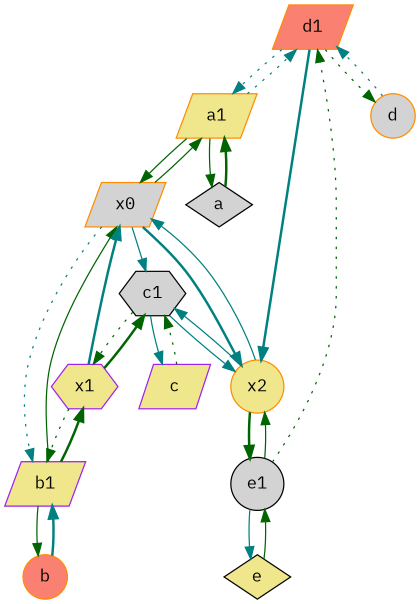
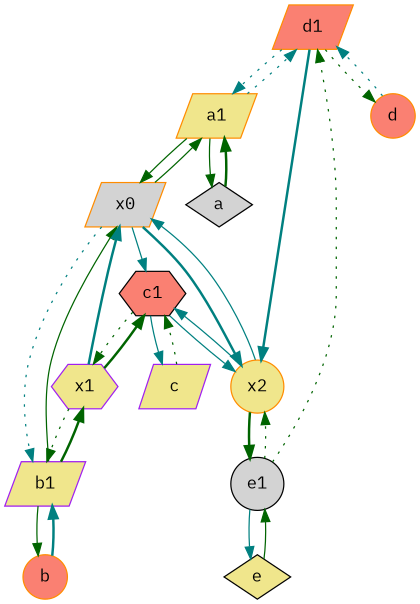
(393, 116) -> (393, 116)
(153, 294) -> (153, 294)
(266, 442) -> (266, 442)
